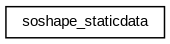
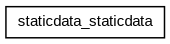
(85, 22) -> (85, 22)
